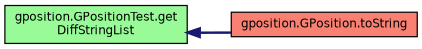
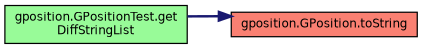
(216, 33) -> (203, 16)
